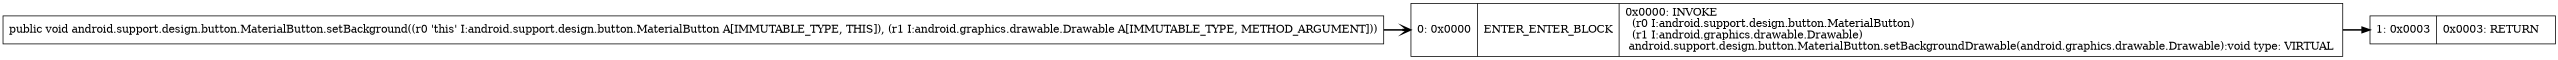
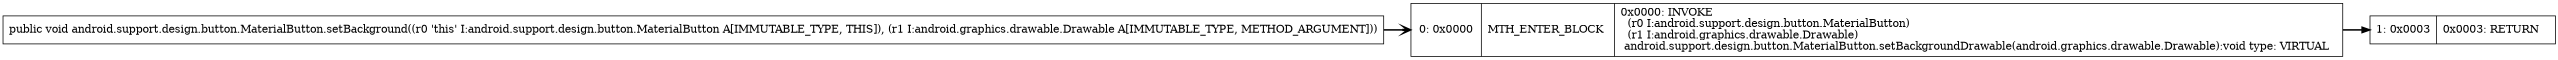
(1548, 30) -> (1546, 30)
